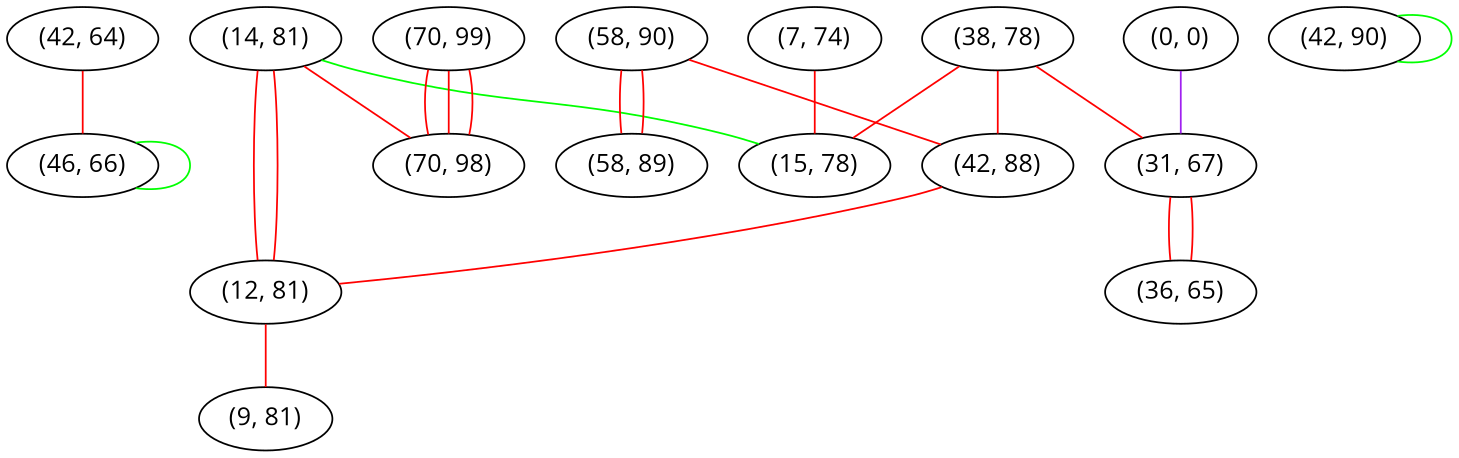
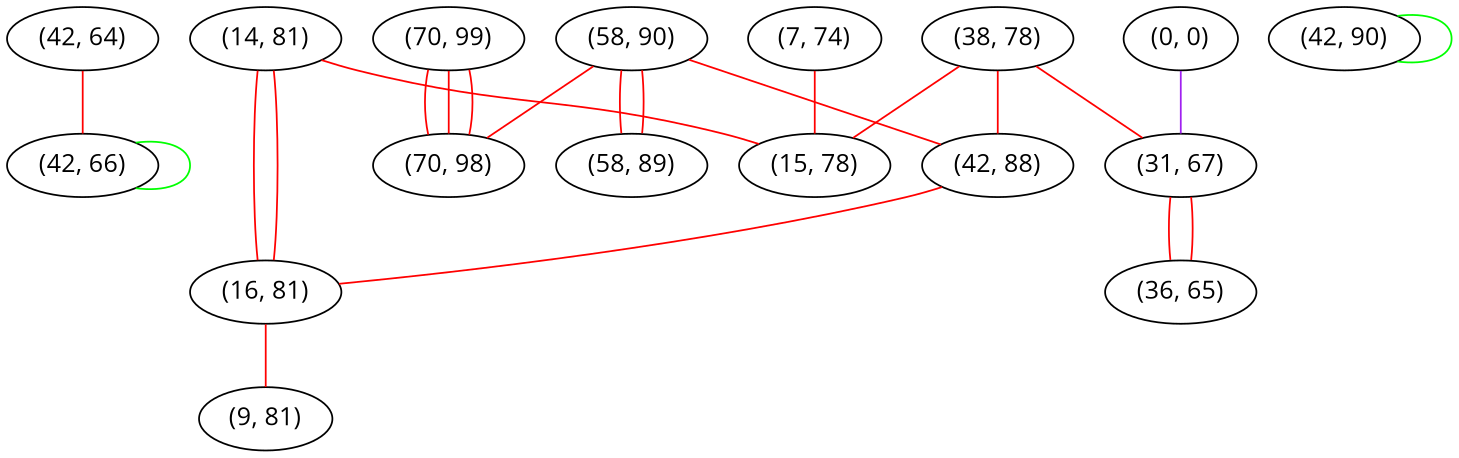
(357, 102) -> (556, 91)
(540, 102) -> (518, 99)
(83, 165) -> (83, 165)
(266, 292) -> (266, 292)
